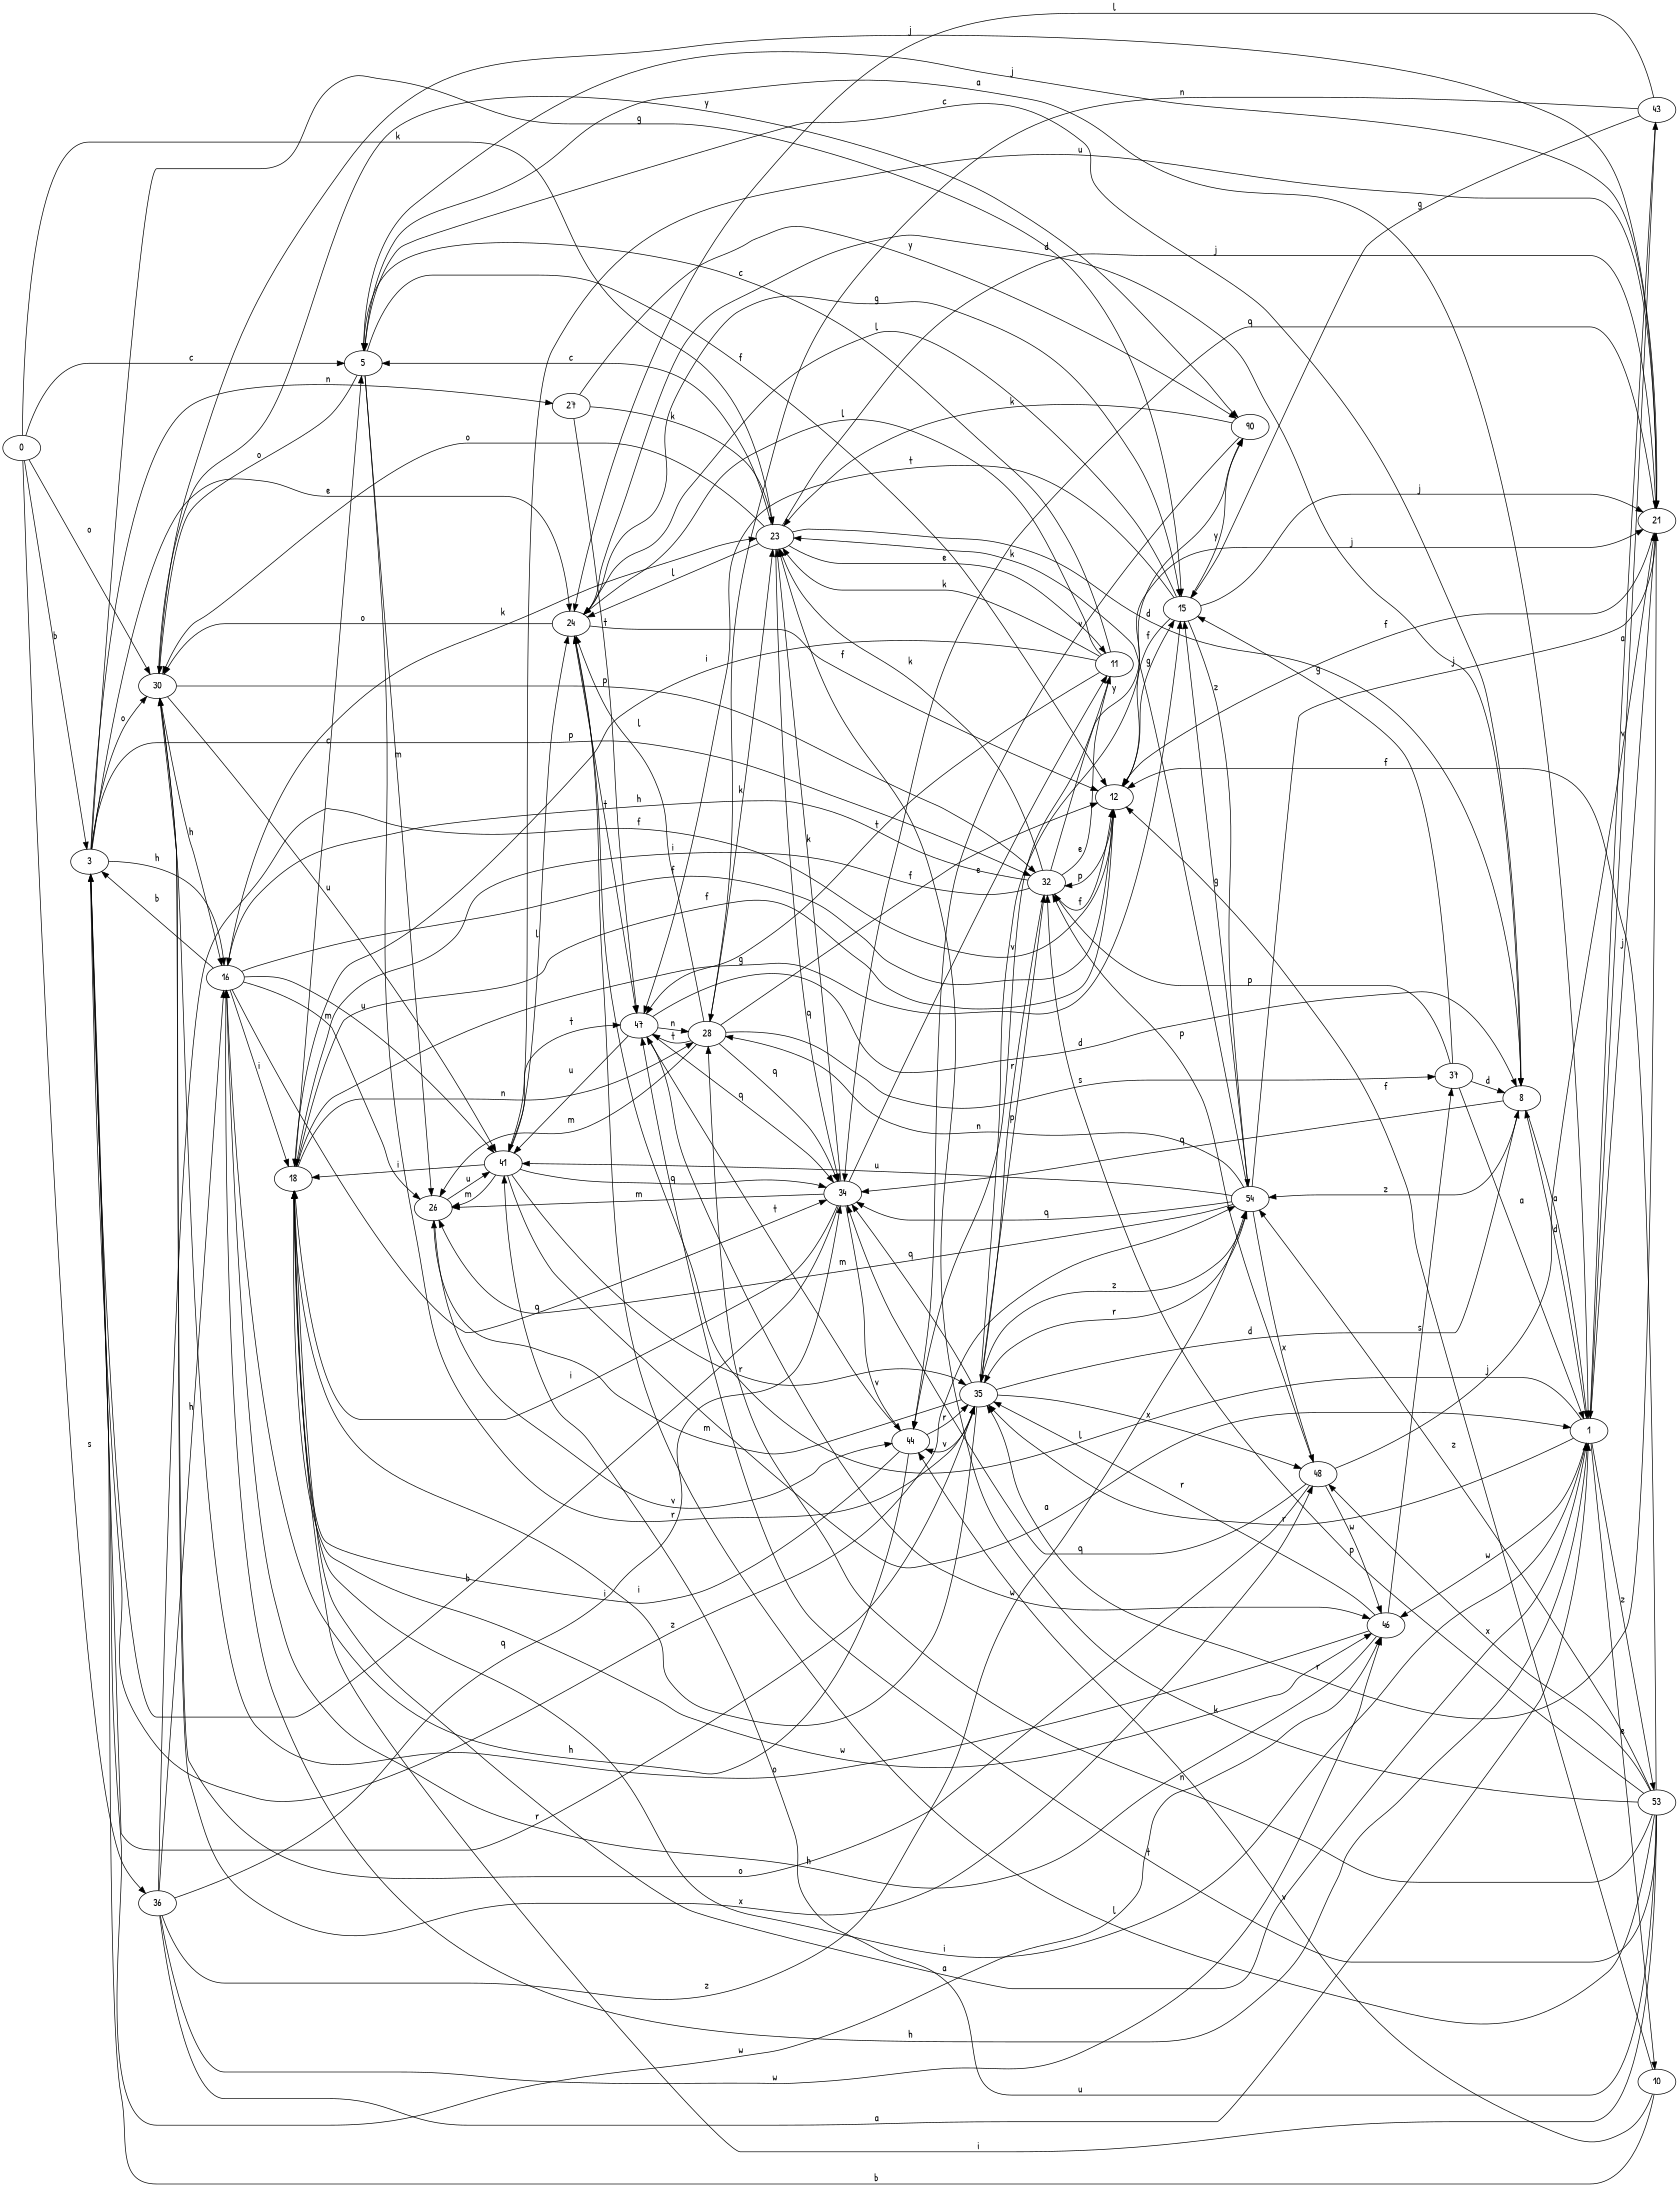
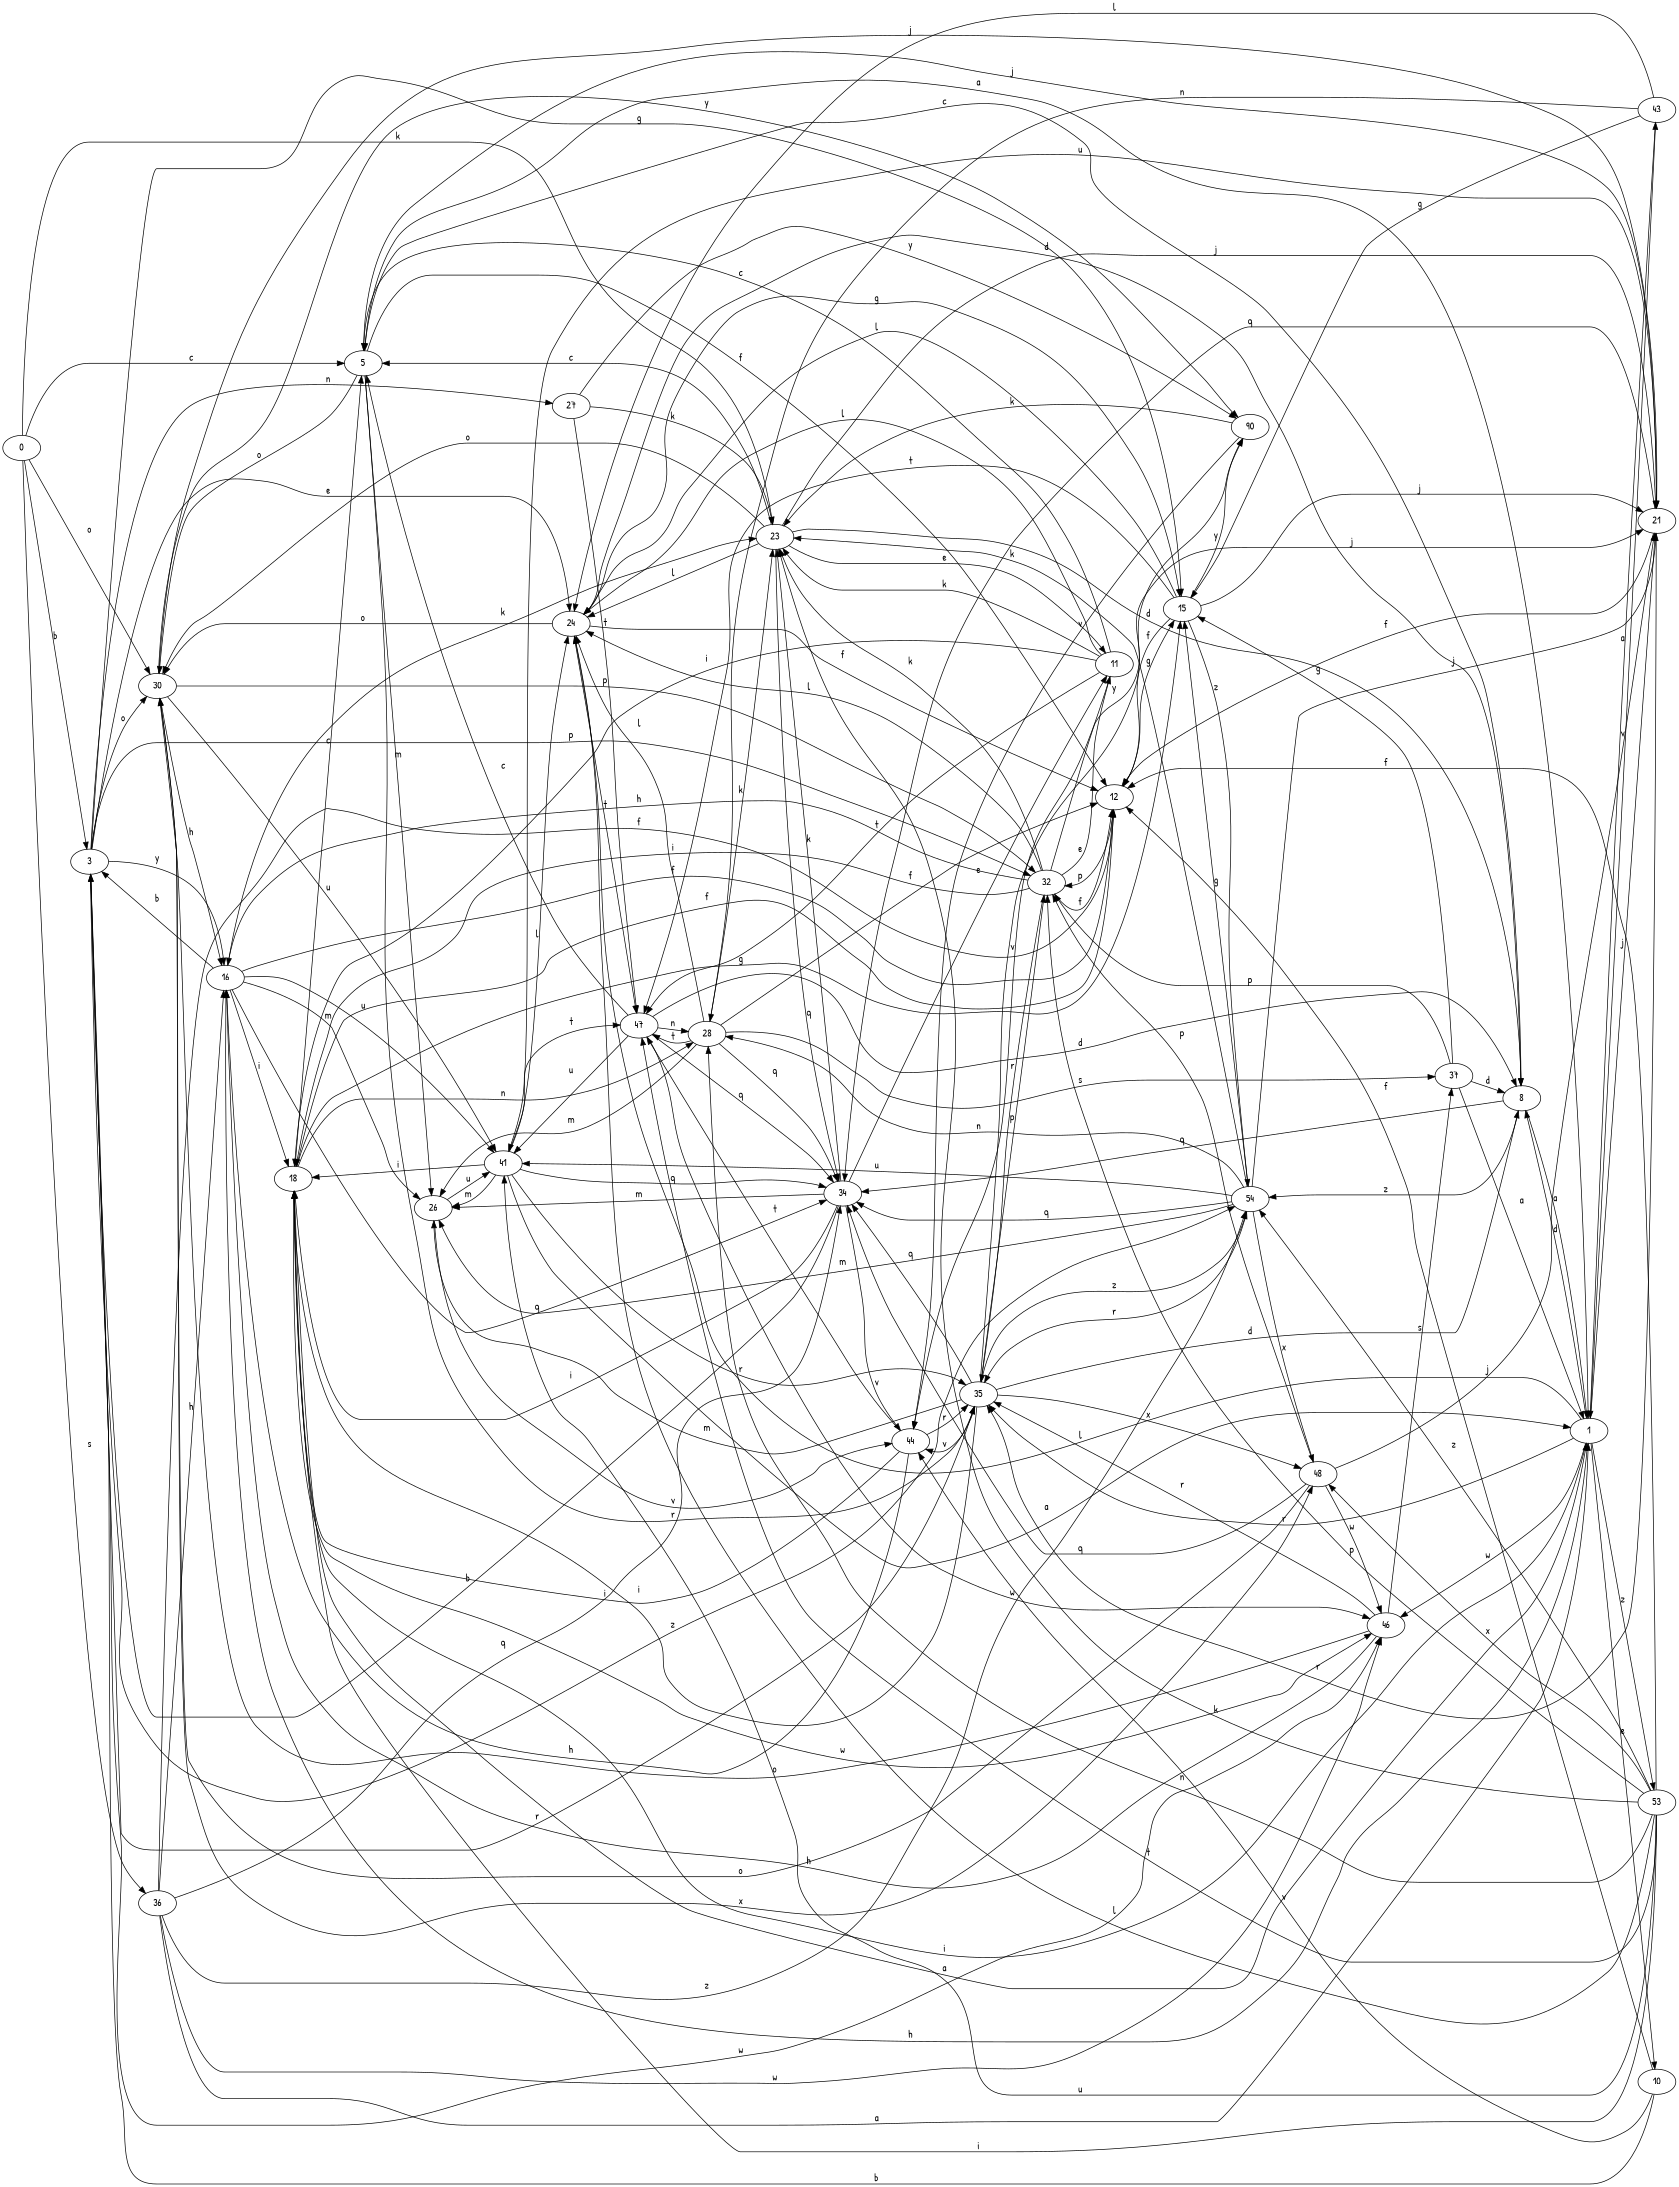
none -> (846, 702)
none -> (464, 714)
(158, 859) -> (158, 859)
